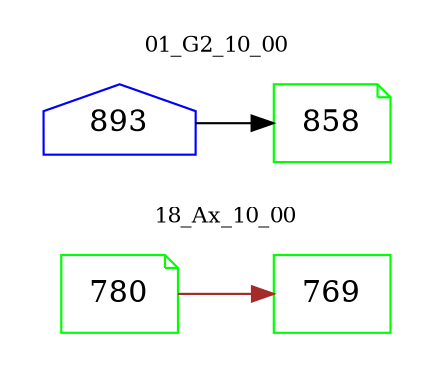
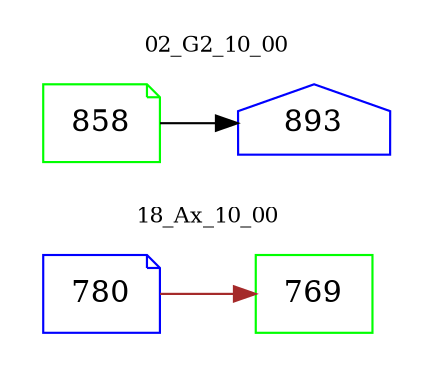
(217, 46) -> (217, 46)
(223, 123) -> (188, 123)
(120, 294) -> (102, 294)
